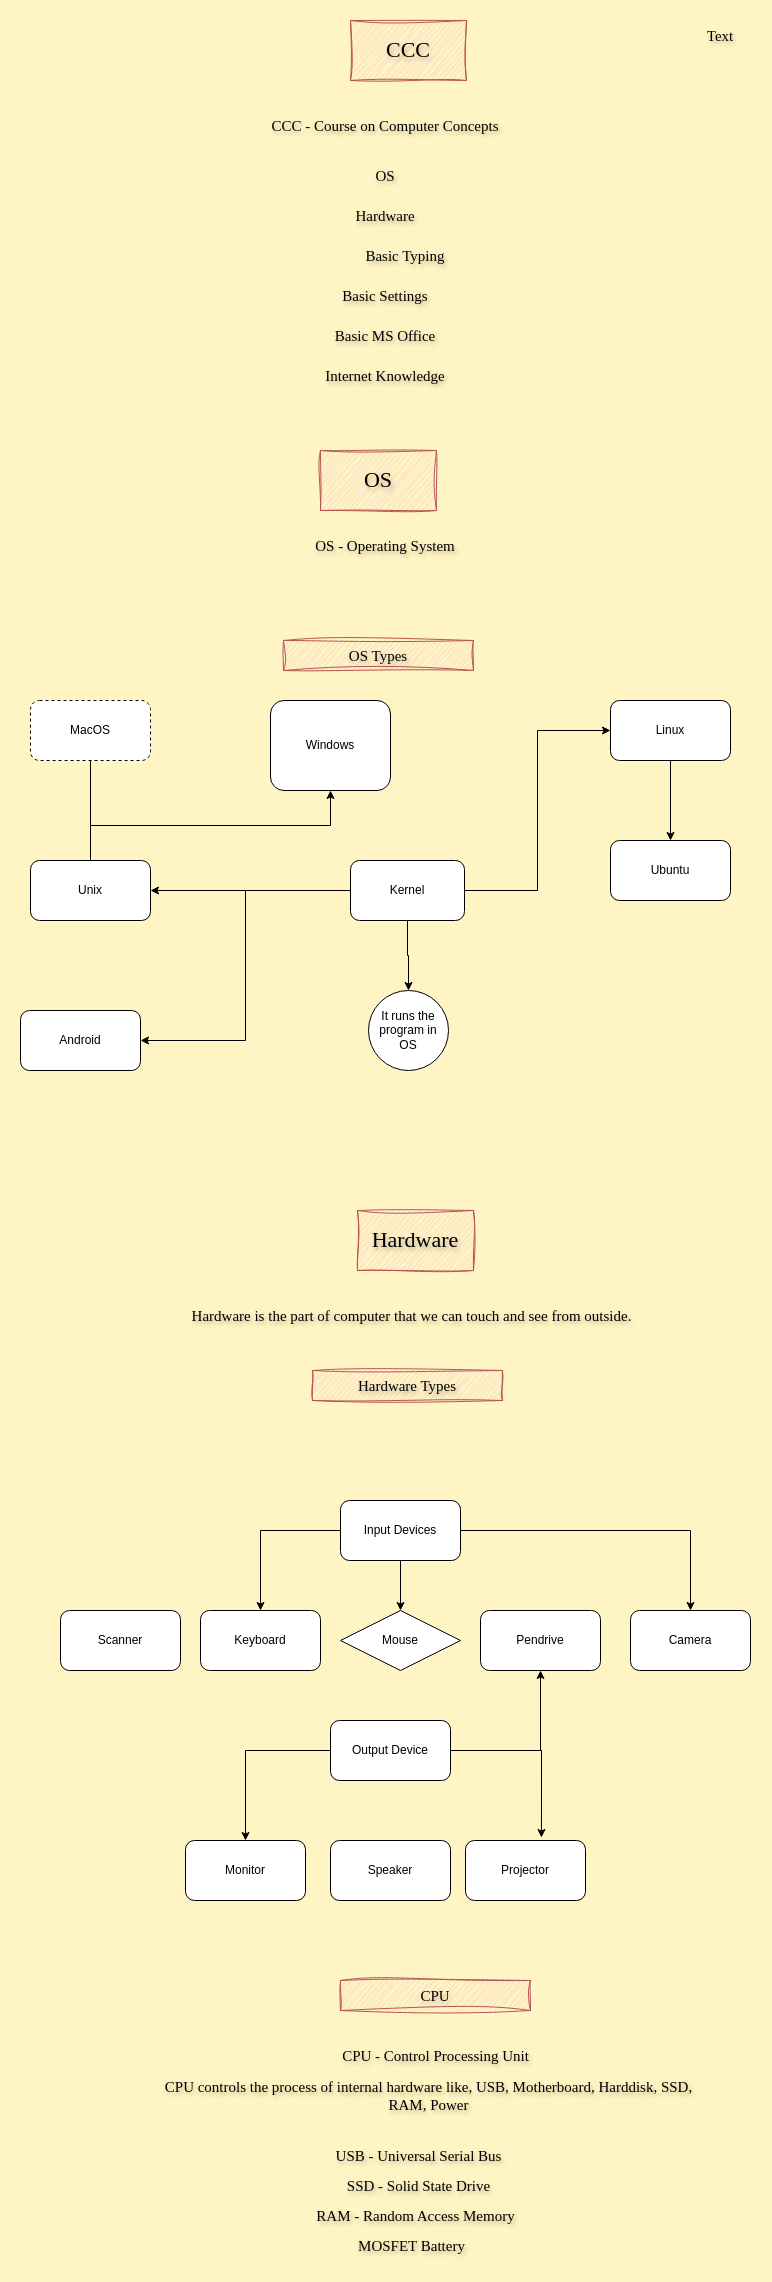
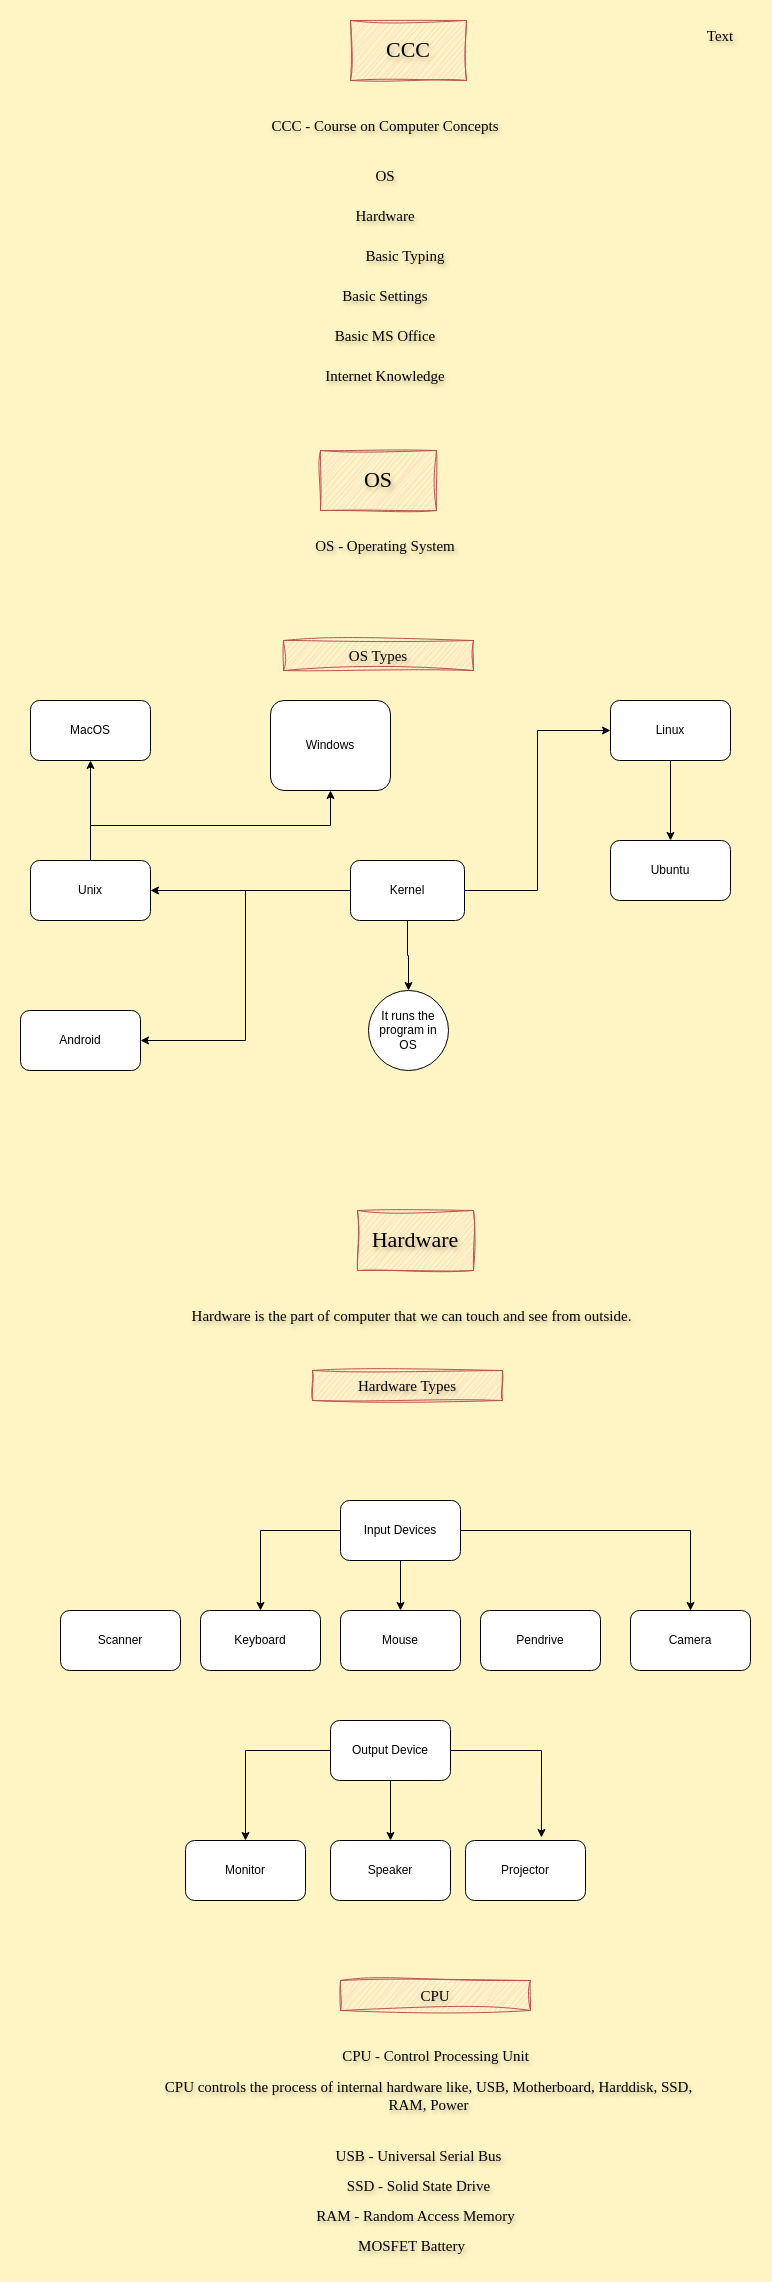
(91, 731) -> (91, 731)
(91, 765) -> (91, 768)
(401, 1641) -> (401, 1641)
(541, 1713) -> (391, 1807)
